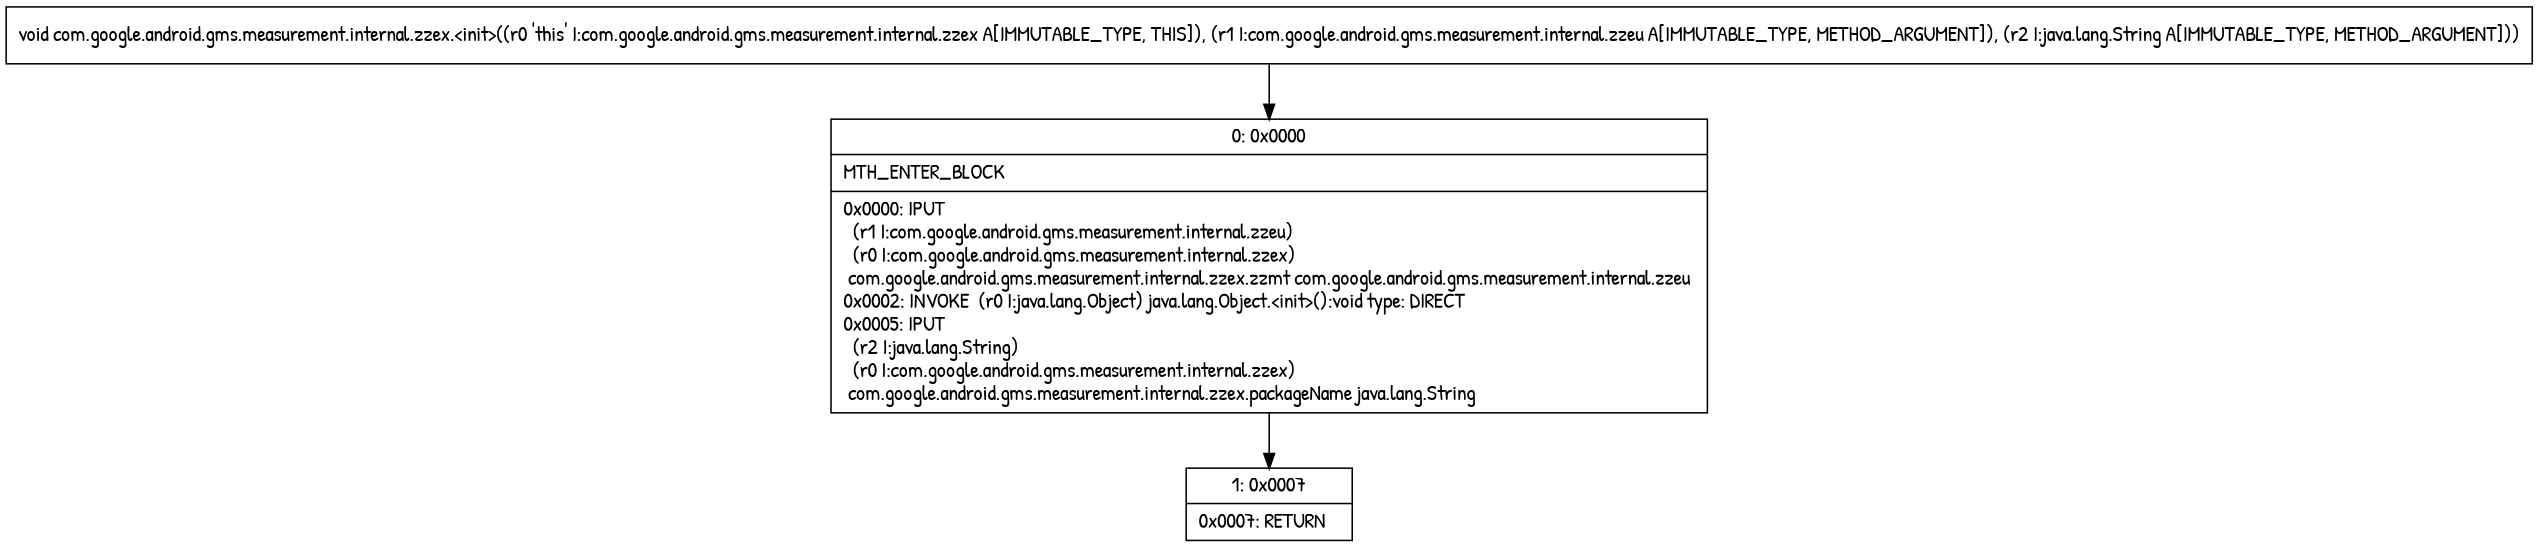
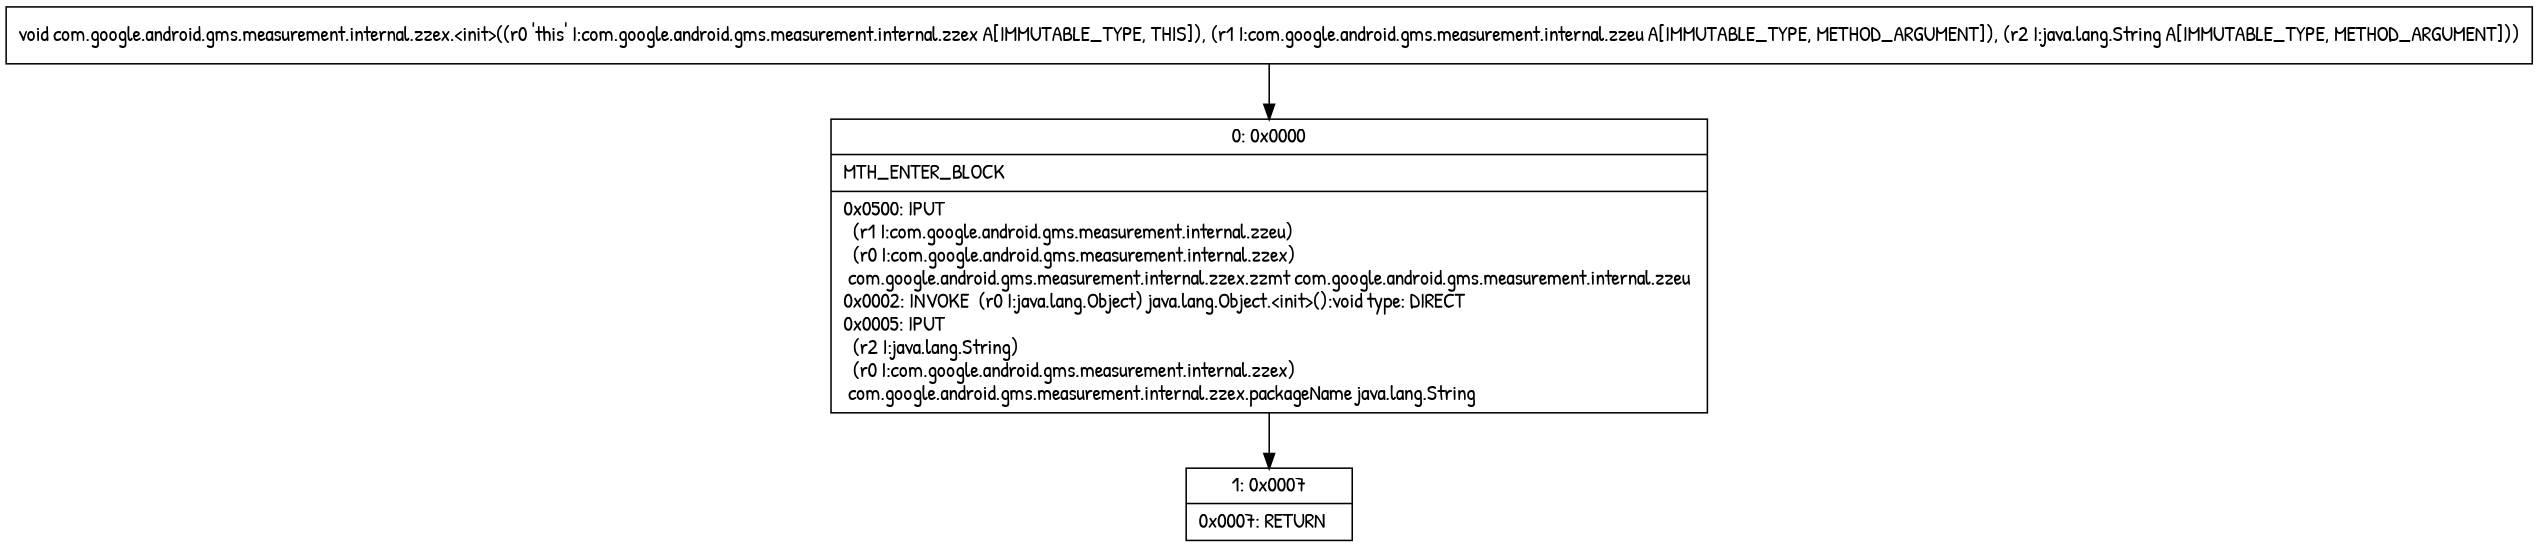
(899, 209) -> (899, 209)
